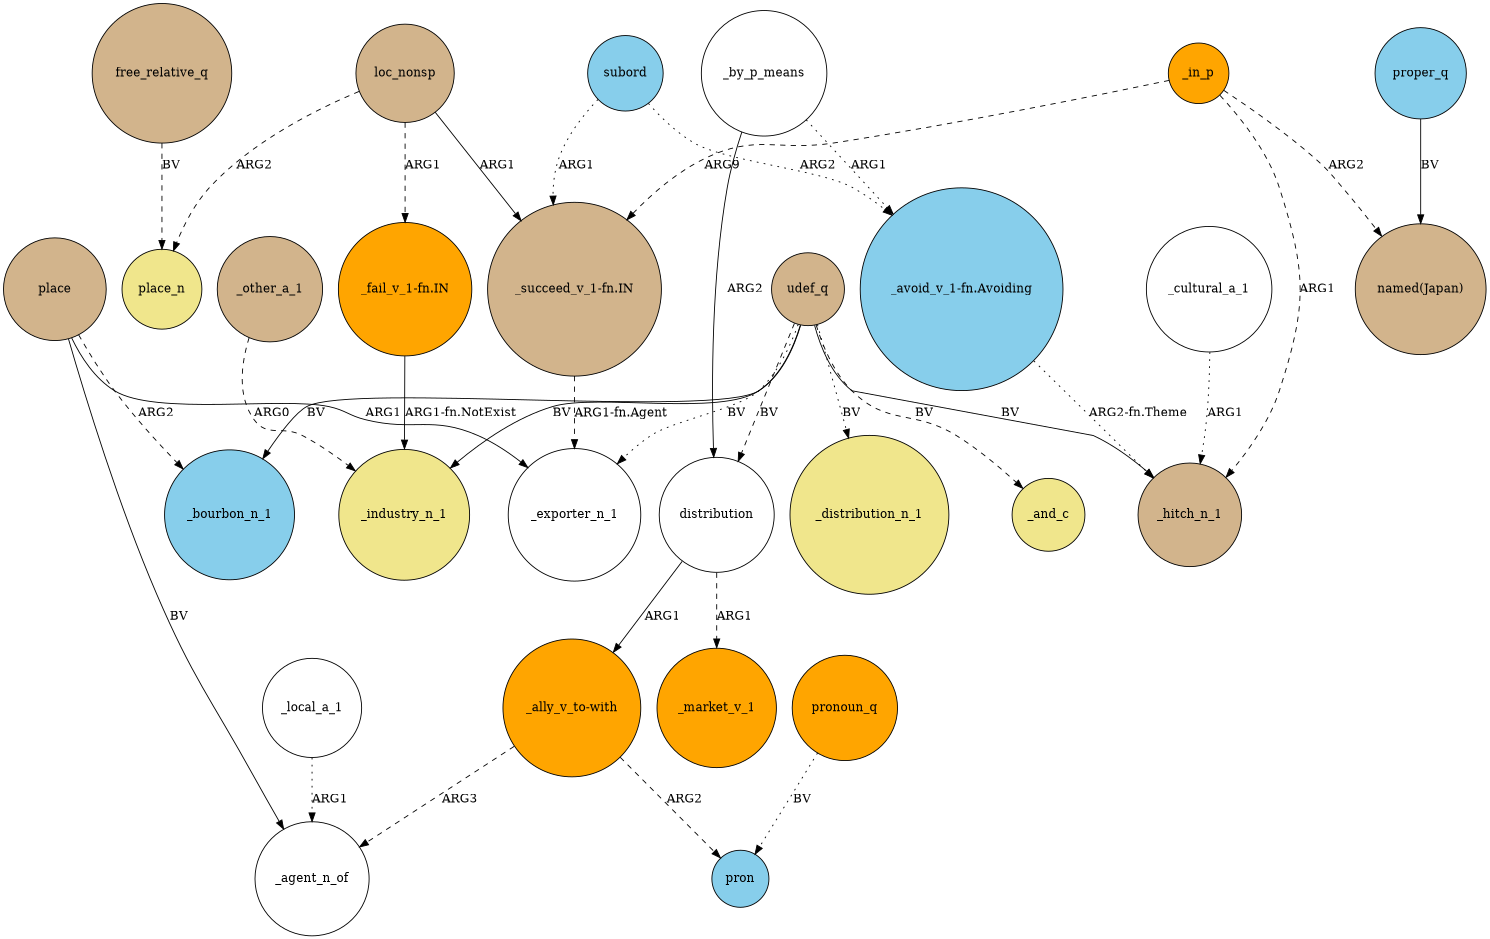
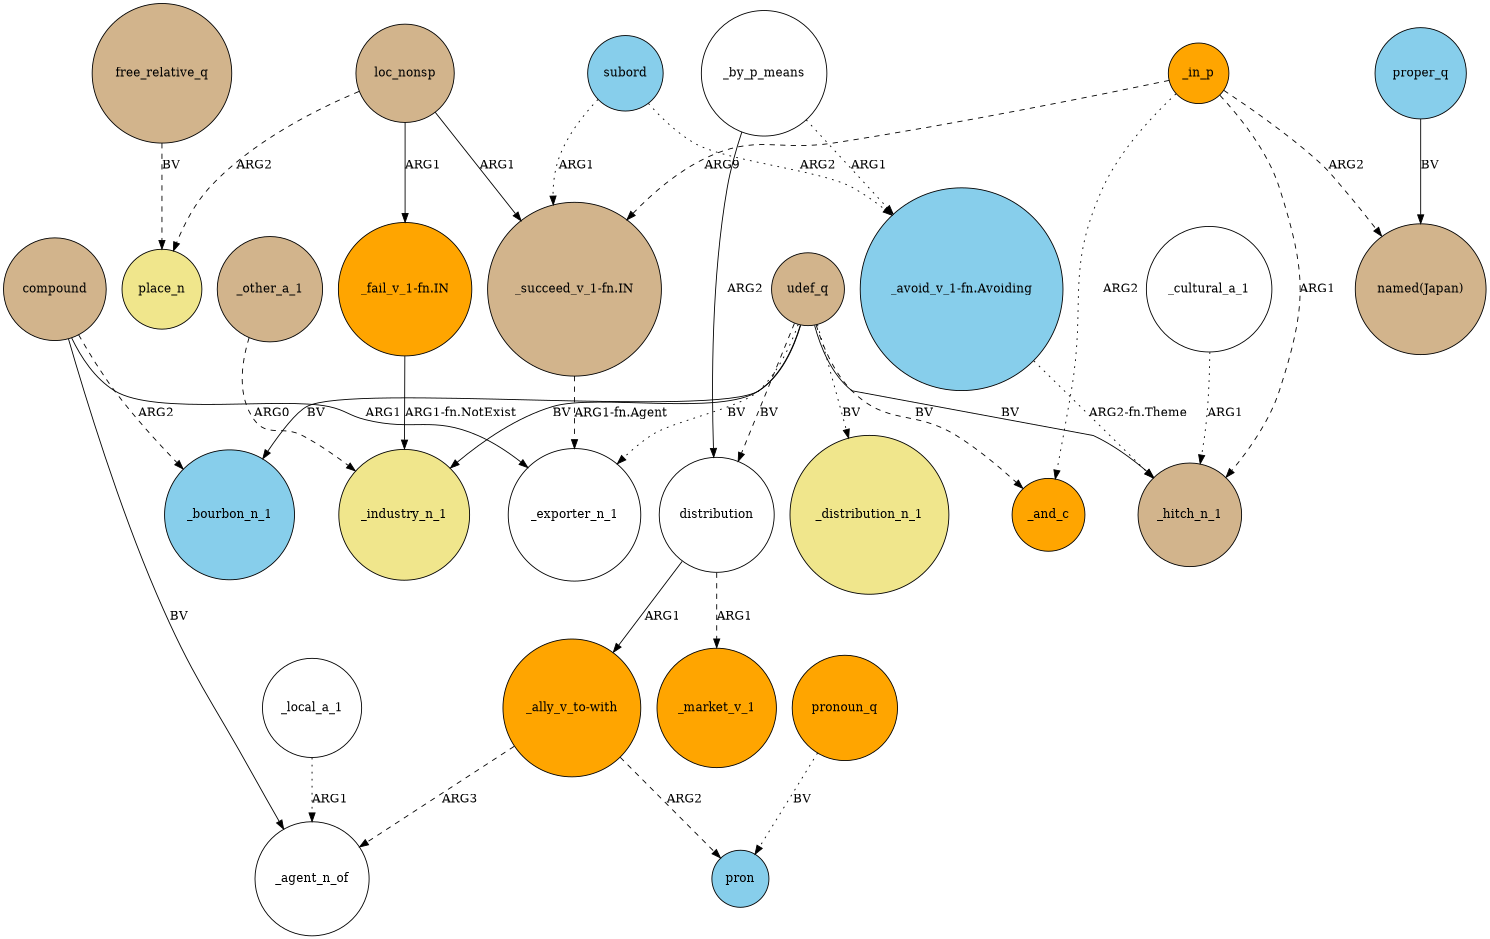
(405, 168) -> (405, 168)
none -> (1080, 268)
(55, 289) -> (55, 289)
(1049, 515) -> (1049, 515)
